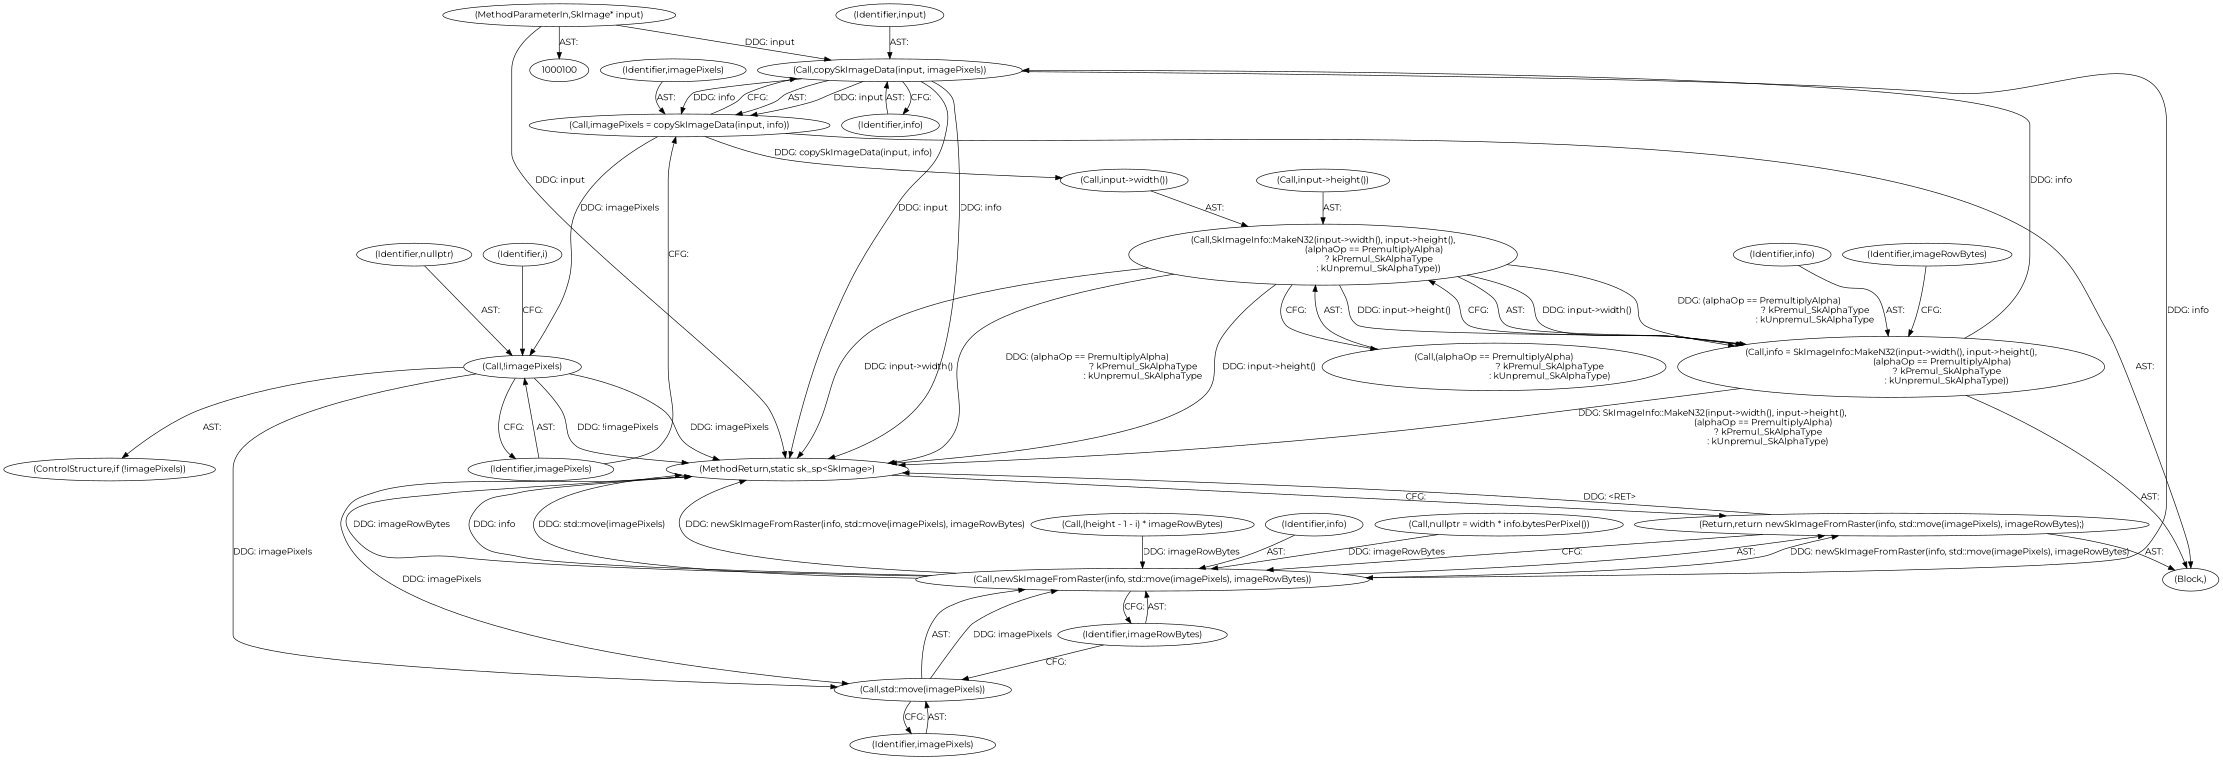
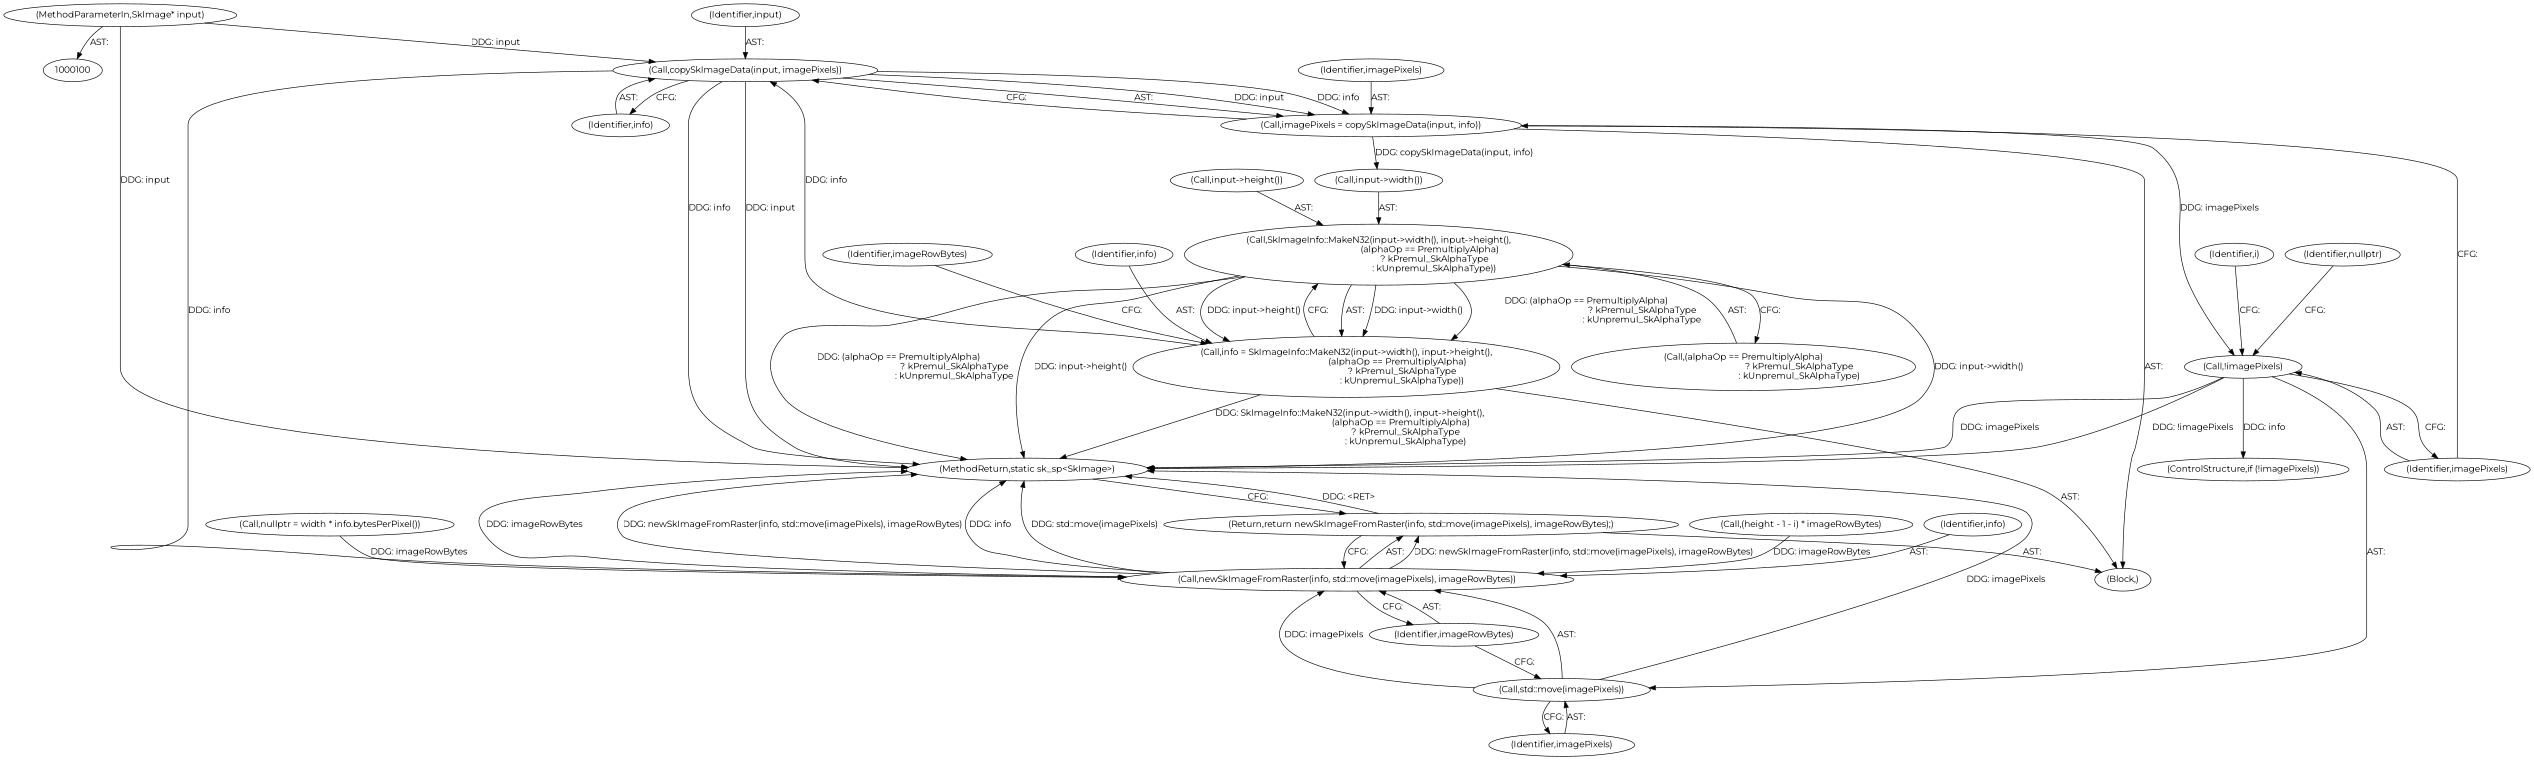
(492, 311) -> (2316, 311)
(213, 428) -> (2264, 428)
(273, 552) -> (2377, 552)
(399, 587) -> (1831, 488)
